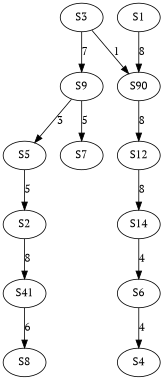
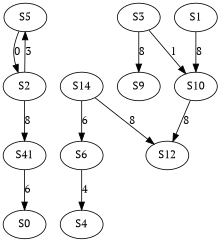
(85, 52) -> (142, 52)
(139, 86) -> (196, 86)
(56, 118) -> (25, 56)
(82, 155) -> none
(139, 186) -> (121, 119)
(28, 190) -> (17, 52)
(142, 259) -> (85, 121)
(25, 362) -> (25, 224)
